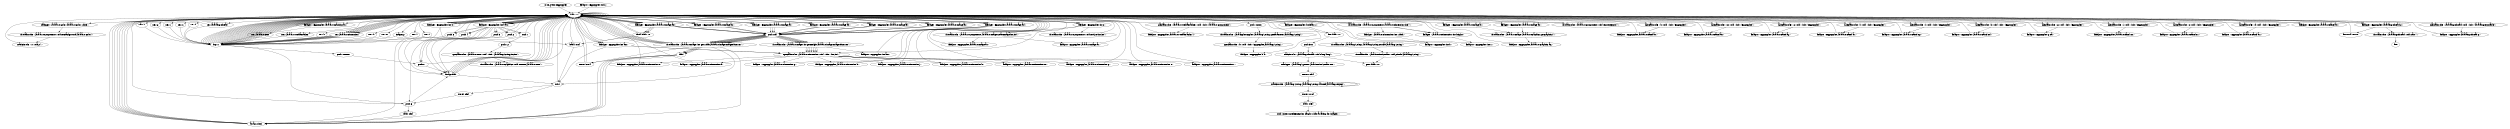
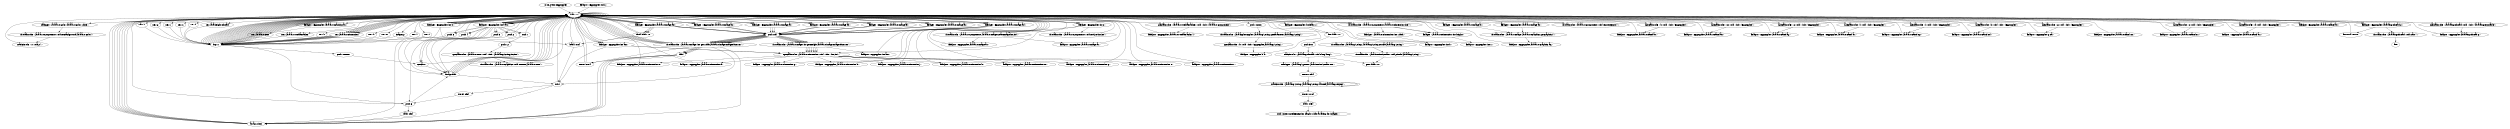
(217, 25) -> (217, 25)
(2129, 25) -> none
(421, 64) -> (421, 64)
